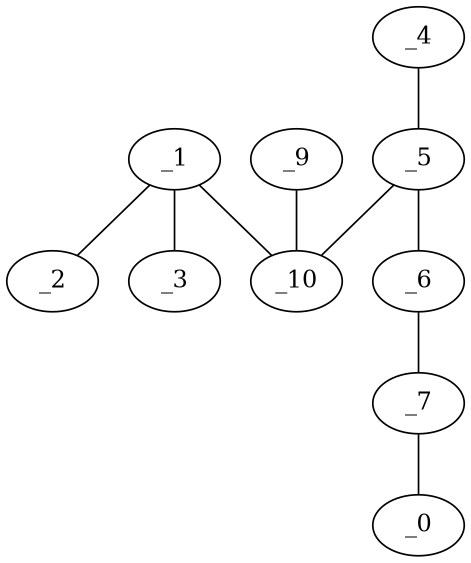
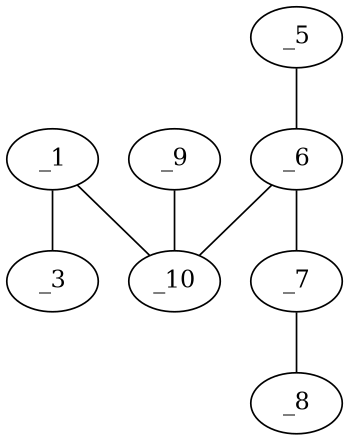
(419, 37) -> none
(358, 220) -> (236, 220)
(53, 281) -> none
(419, 525) -> (297, 403)
